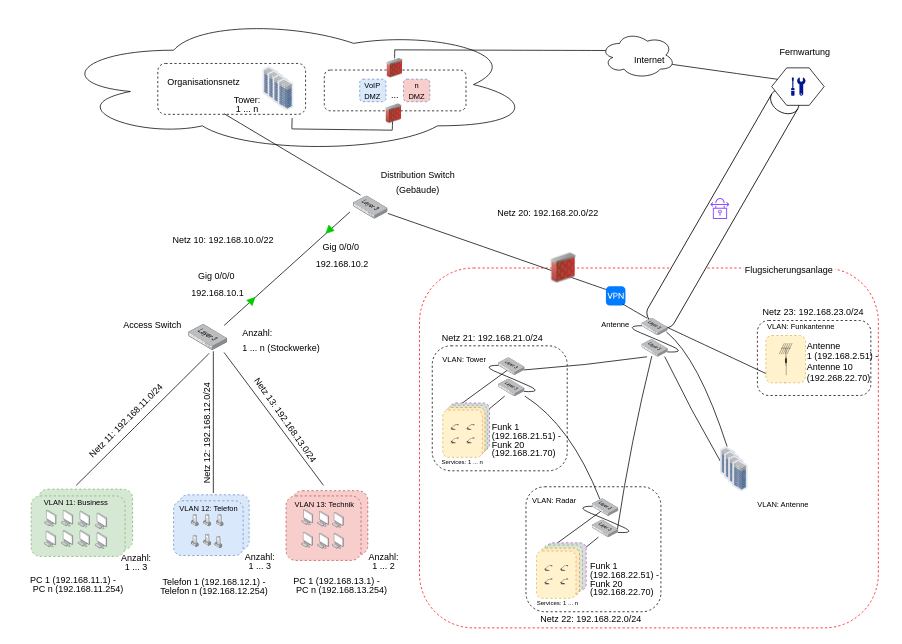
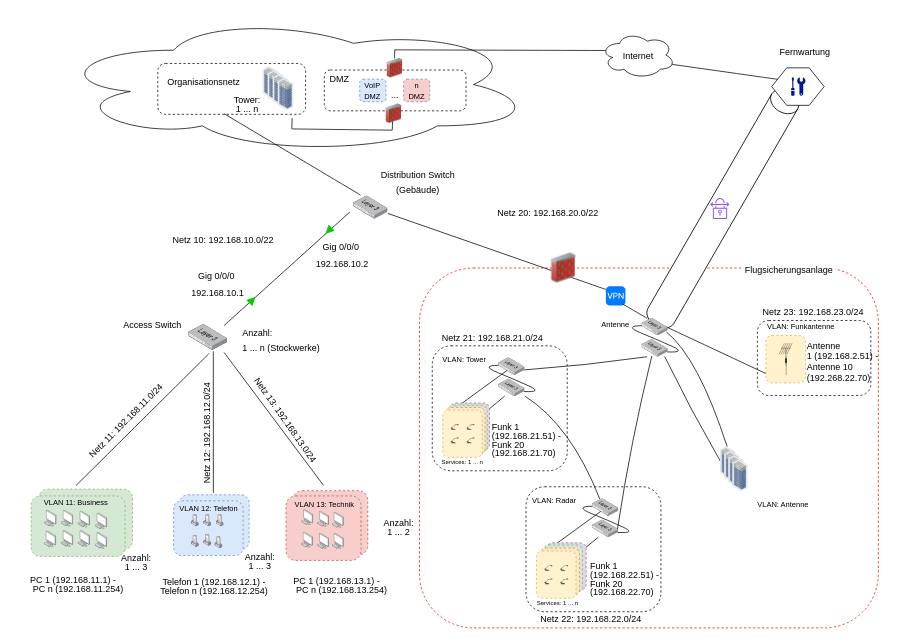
(650, 59) -> (638, 55)
none -> (340, 78)
(384, 561) -> (399, 527)
